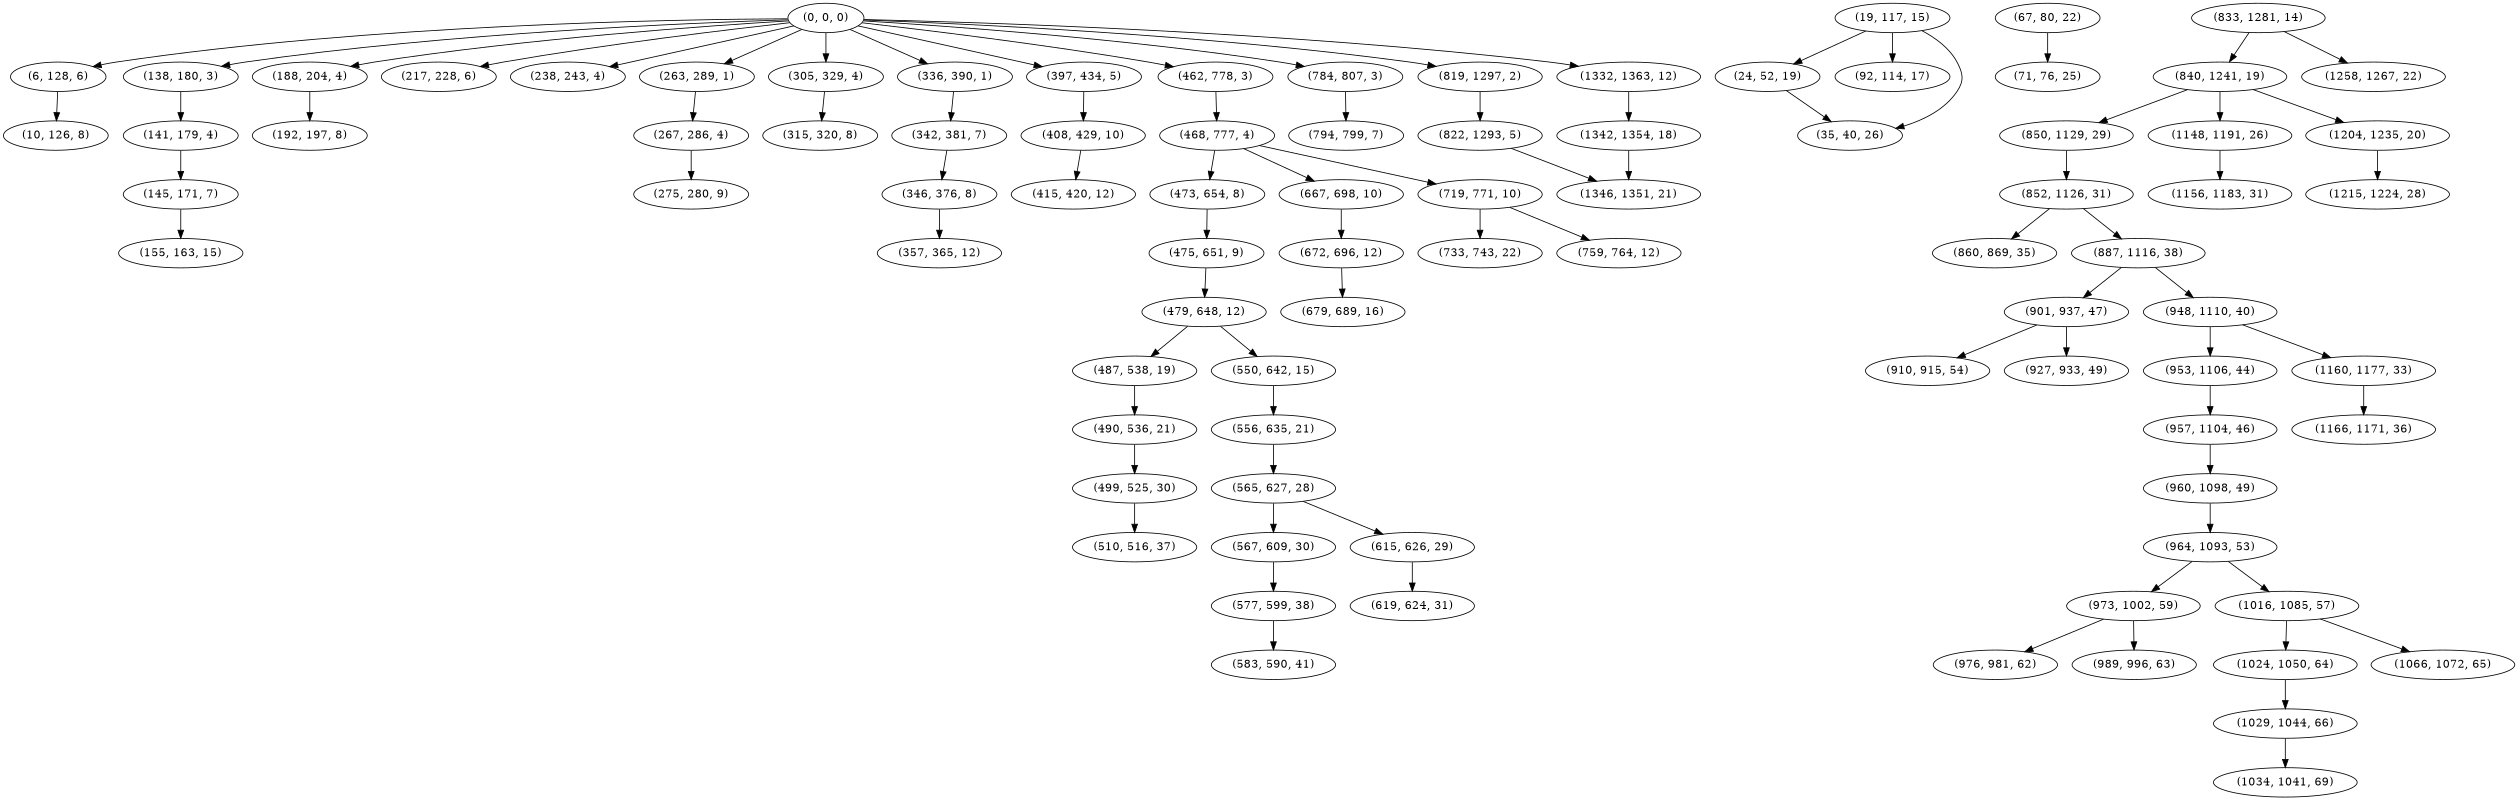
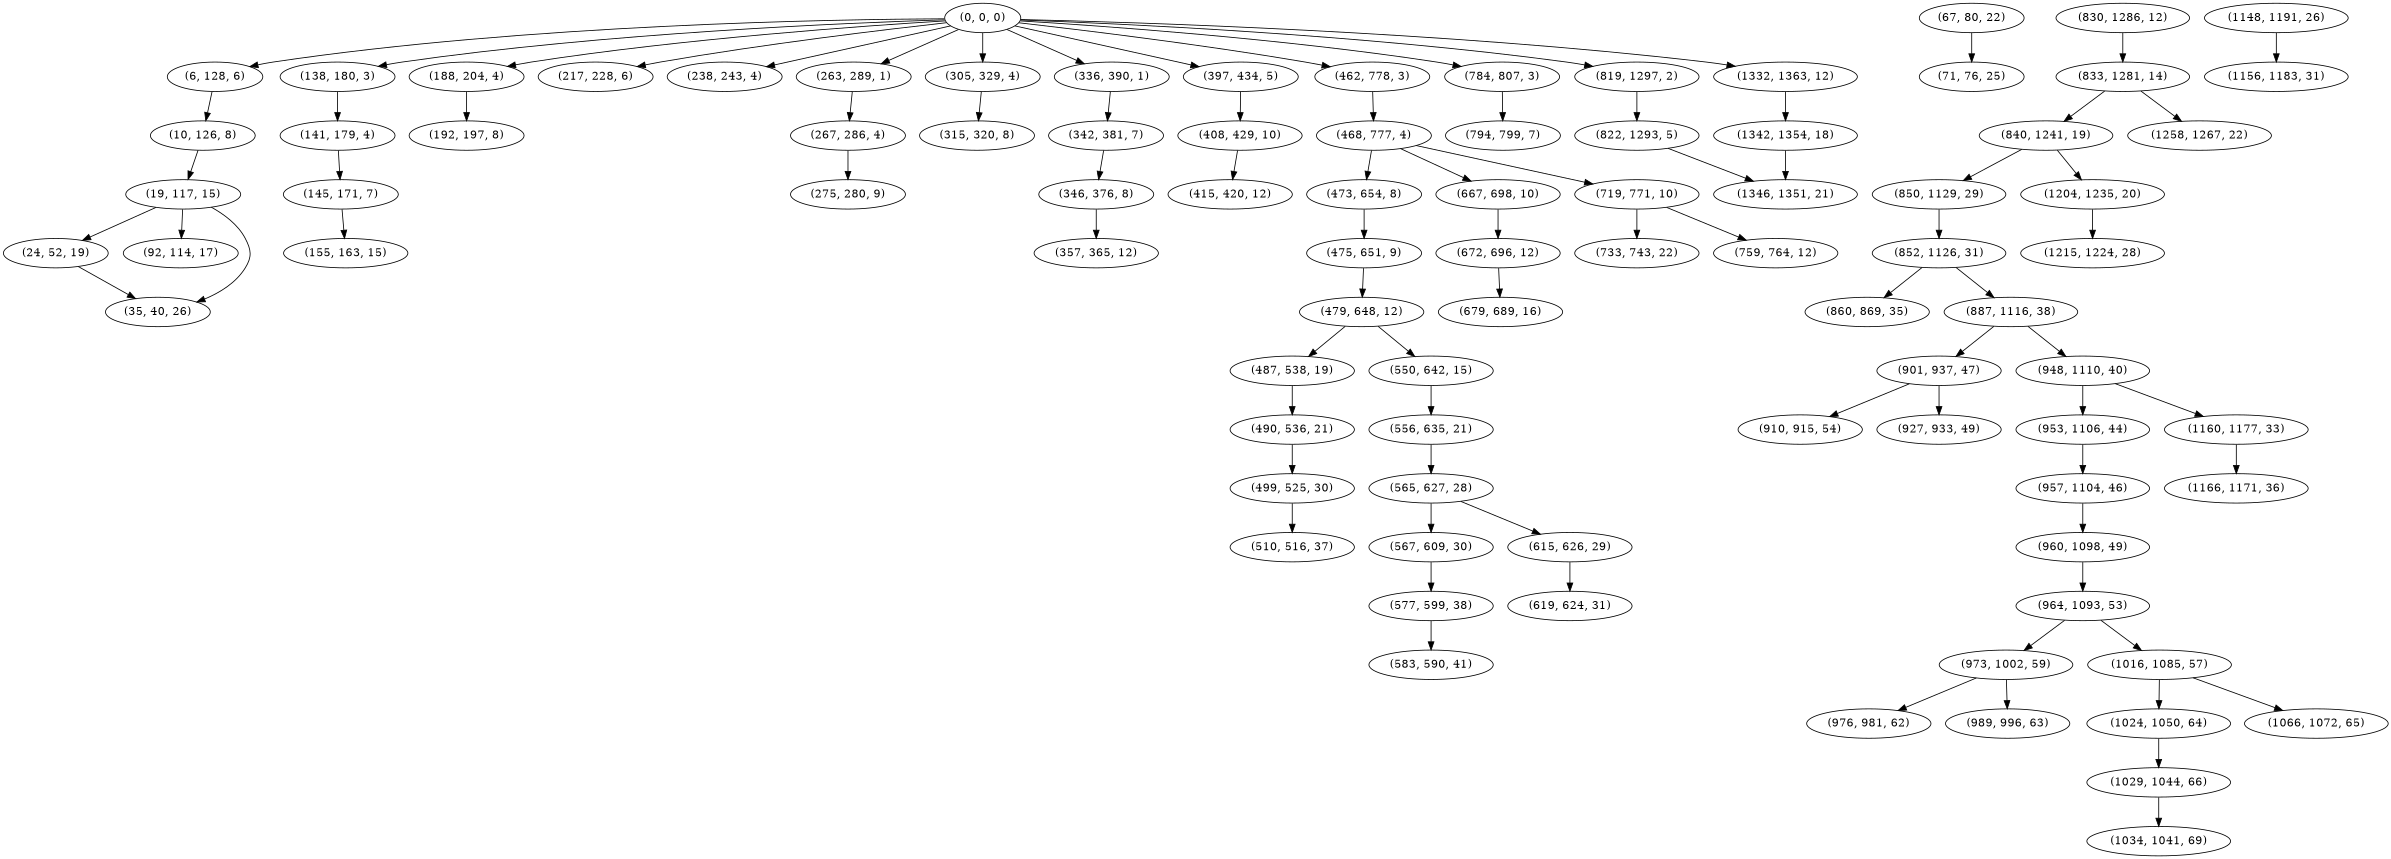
none -> (2123, 18)
(2220, 102) -> none
none -> (194, 161)
